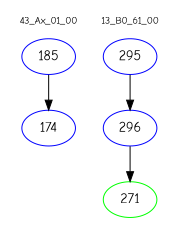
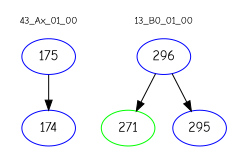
(130, 21) -> (164, 21)
(49, 57) -> (49, 57)
(130, 87) -> (179, 88)
